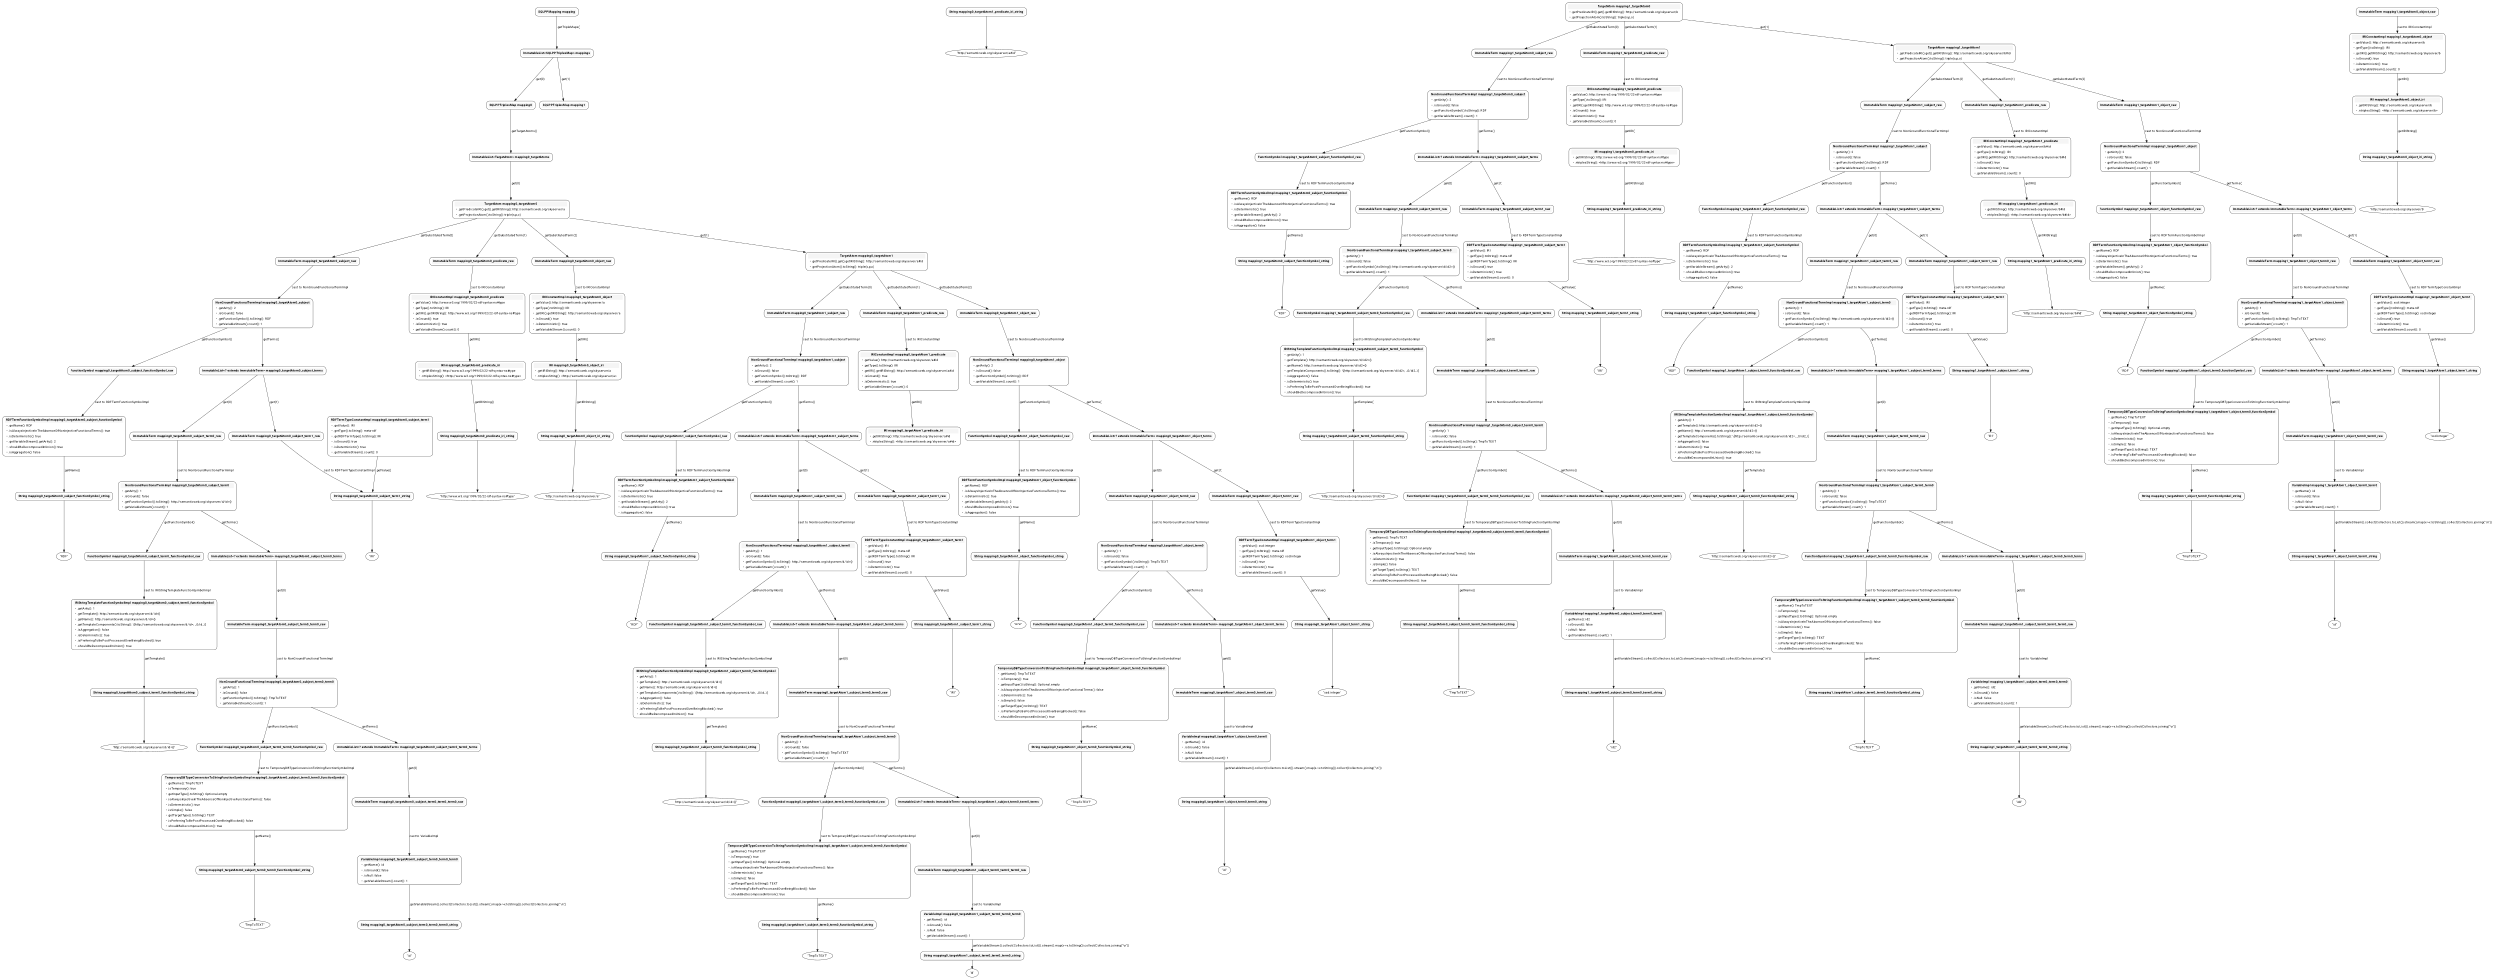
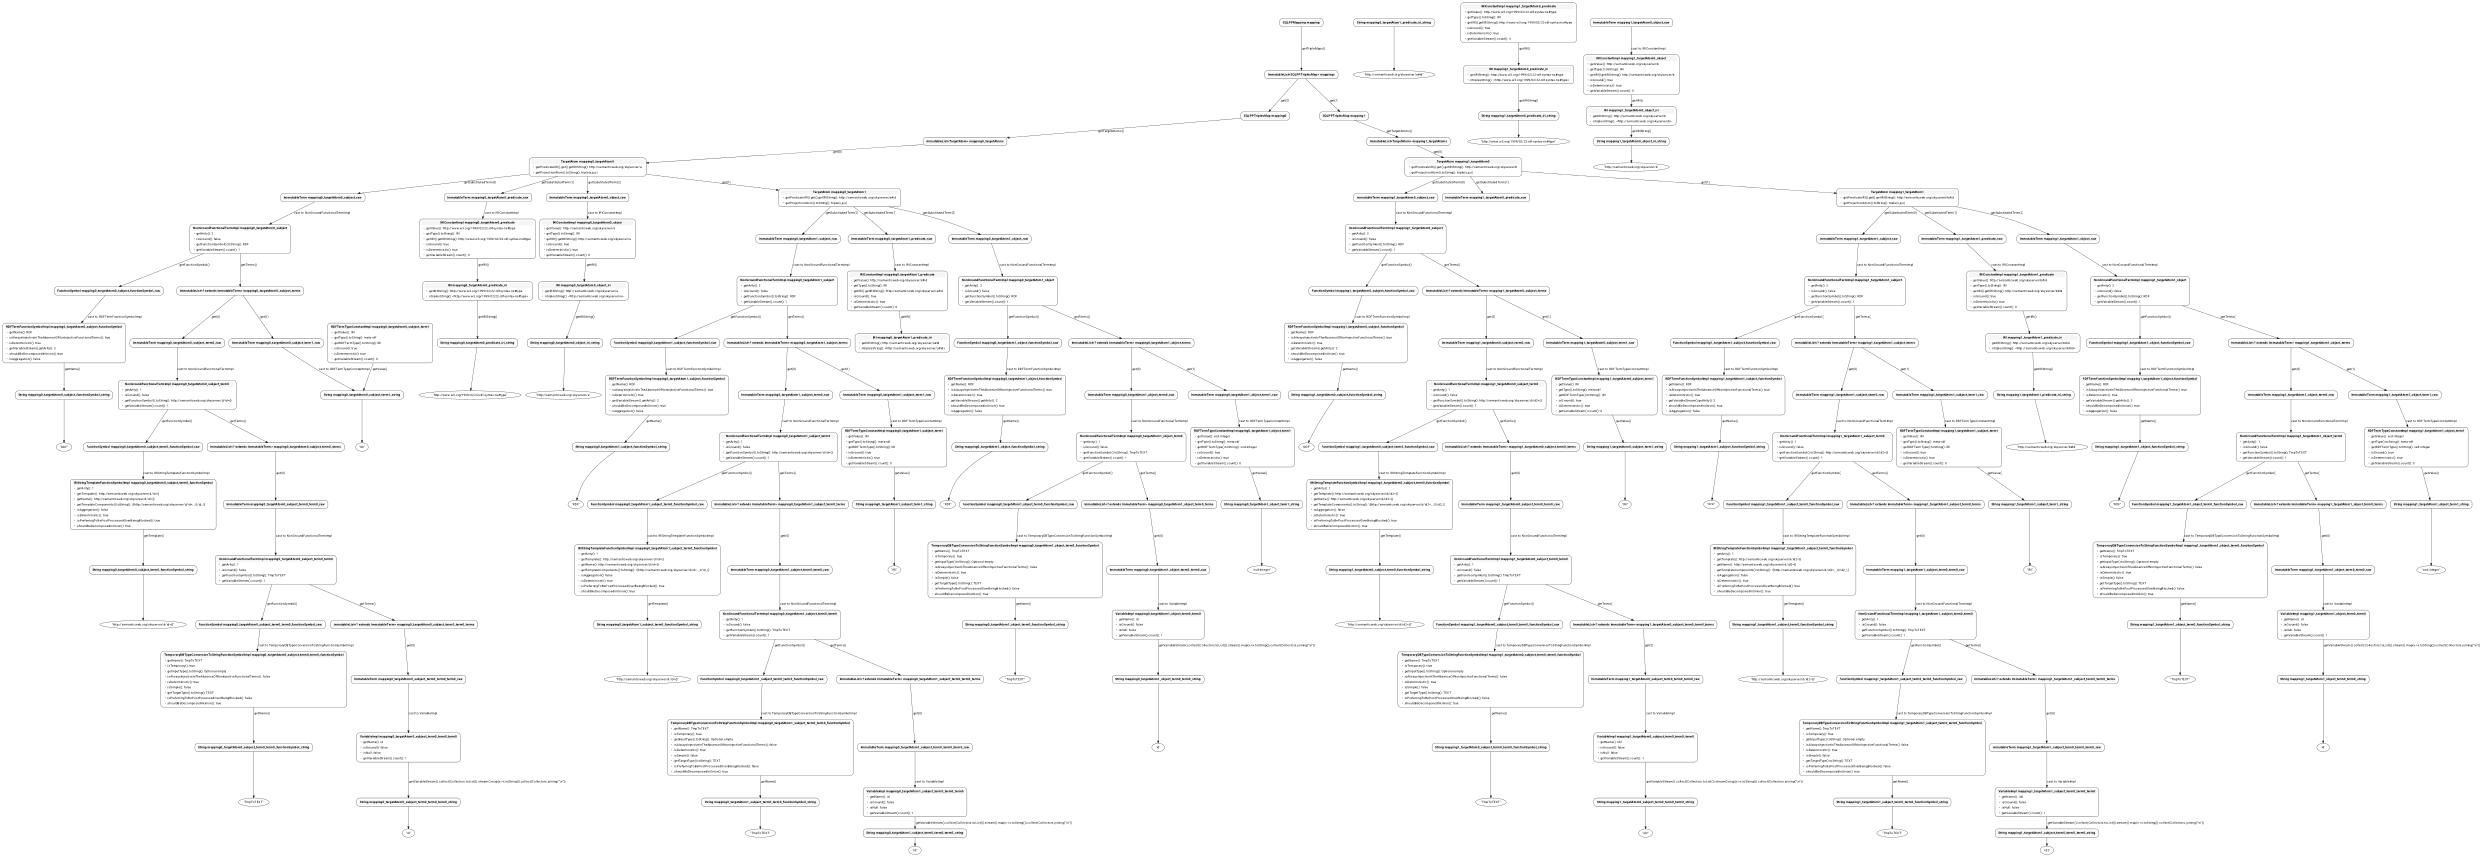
(1624, 70) -> none
none -> (1409, 142)
